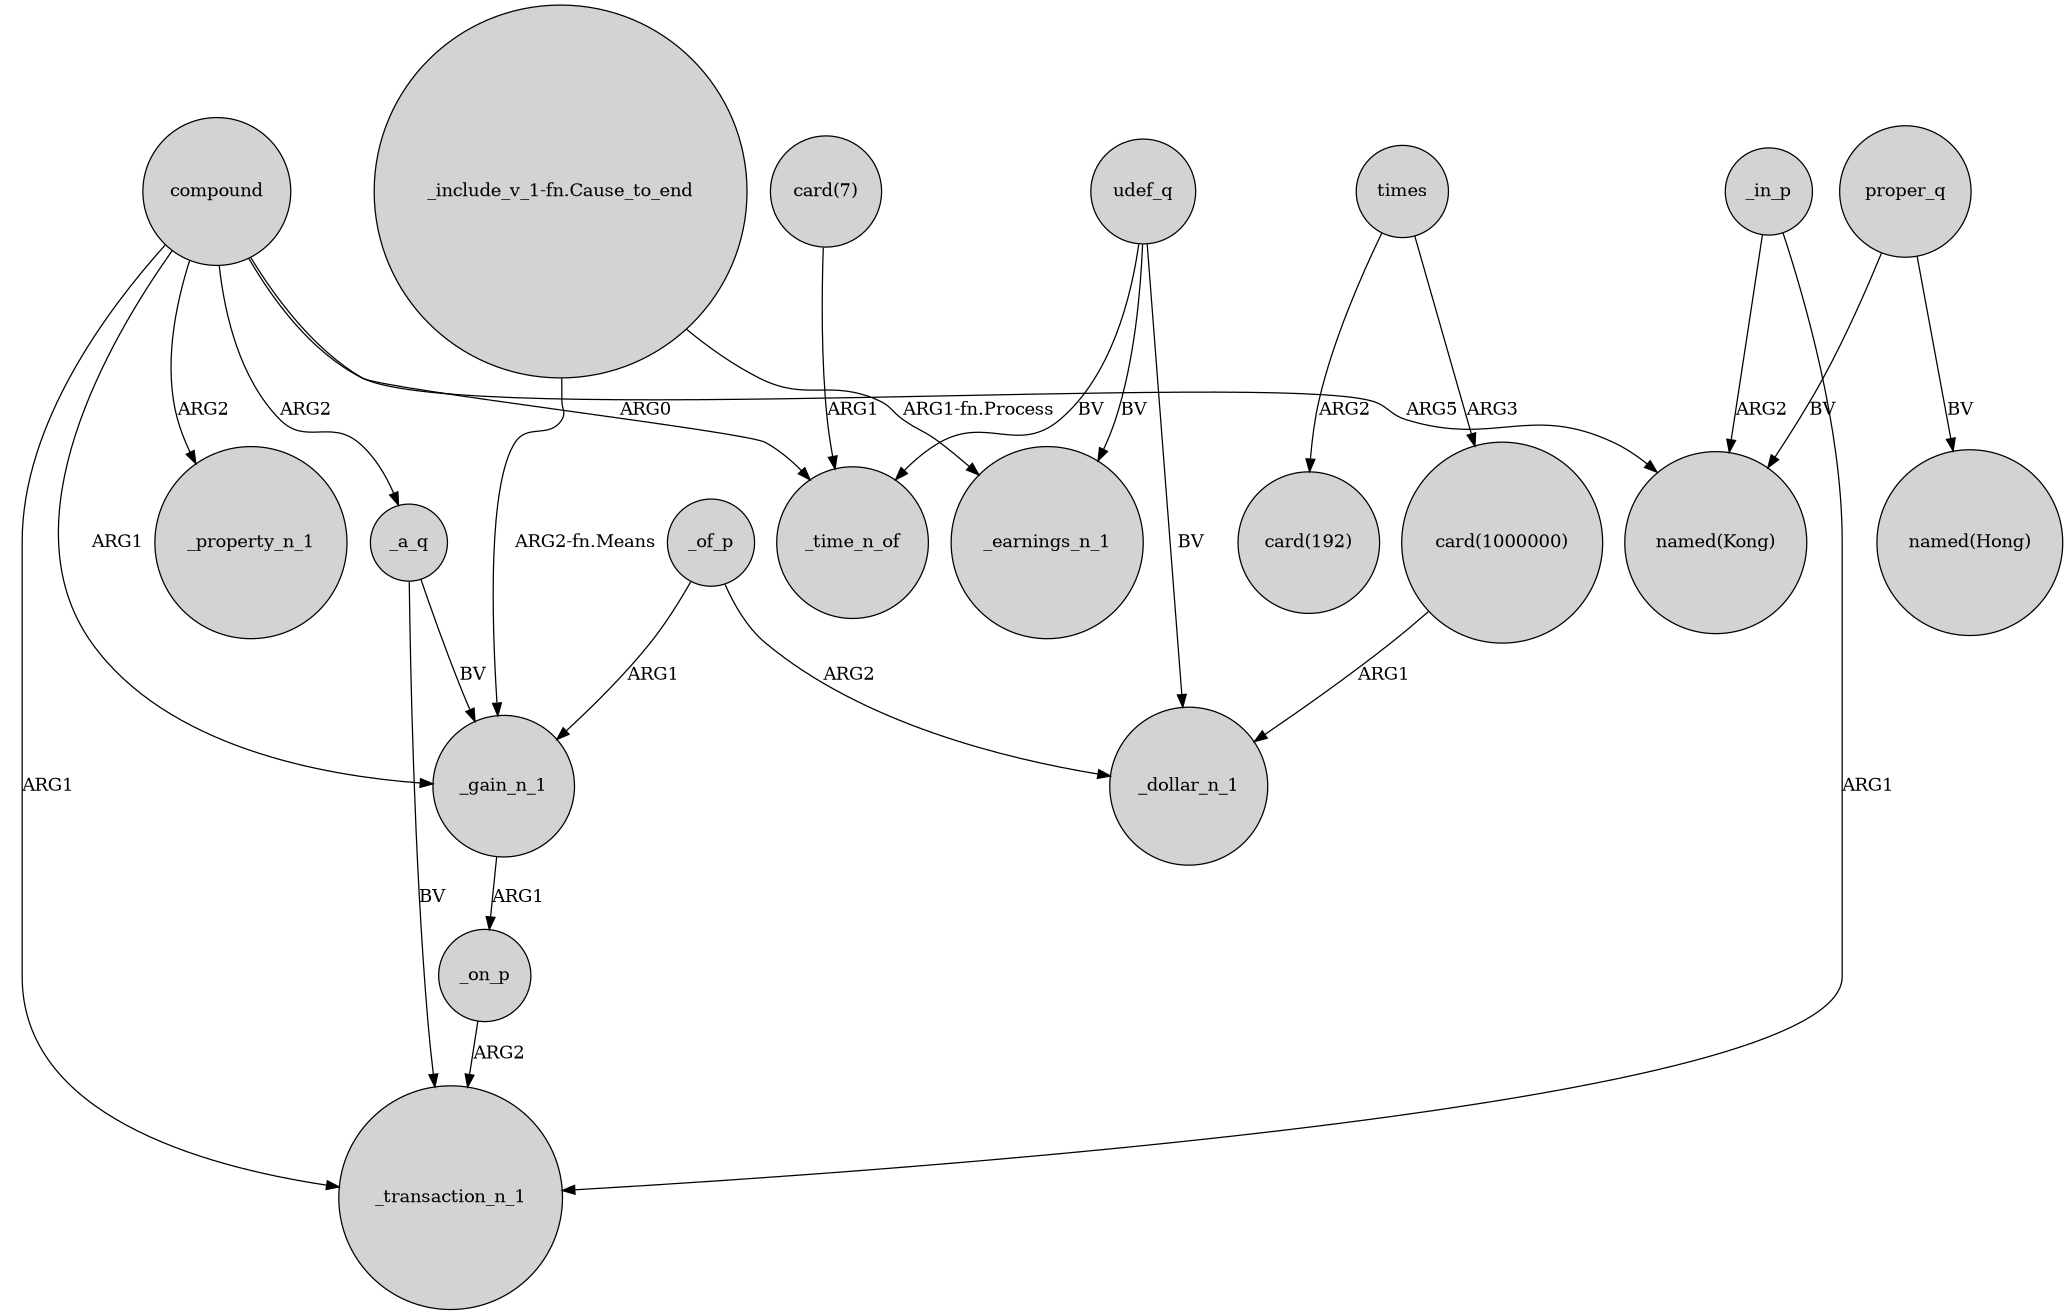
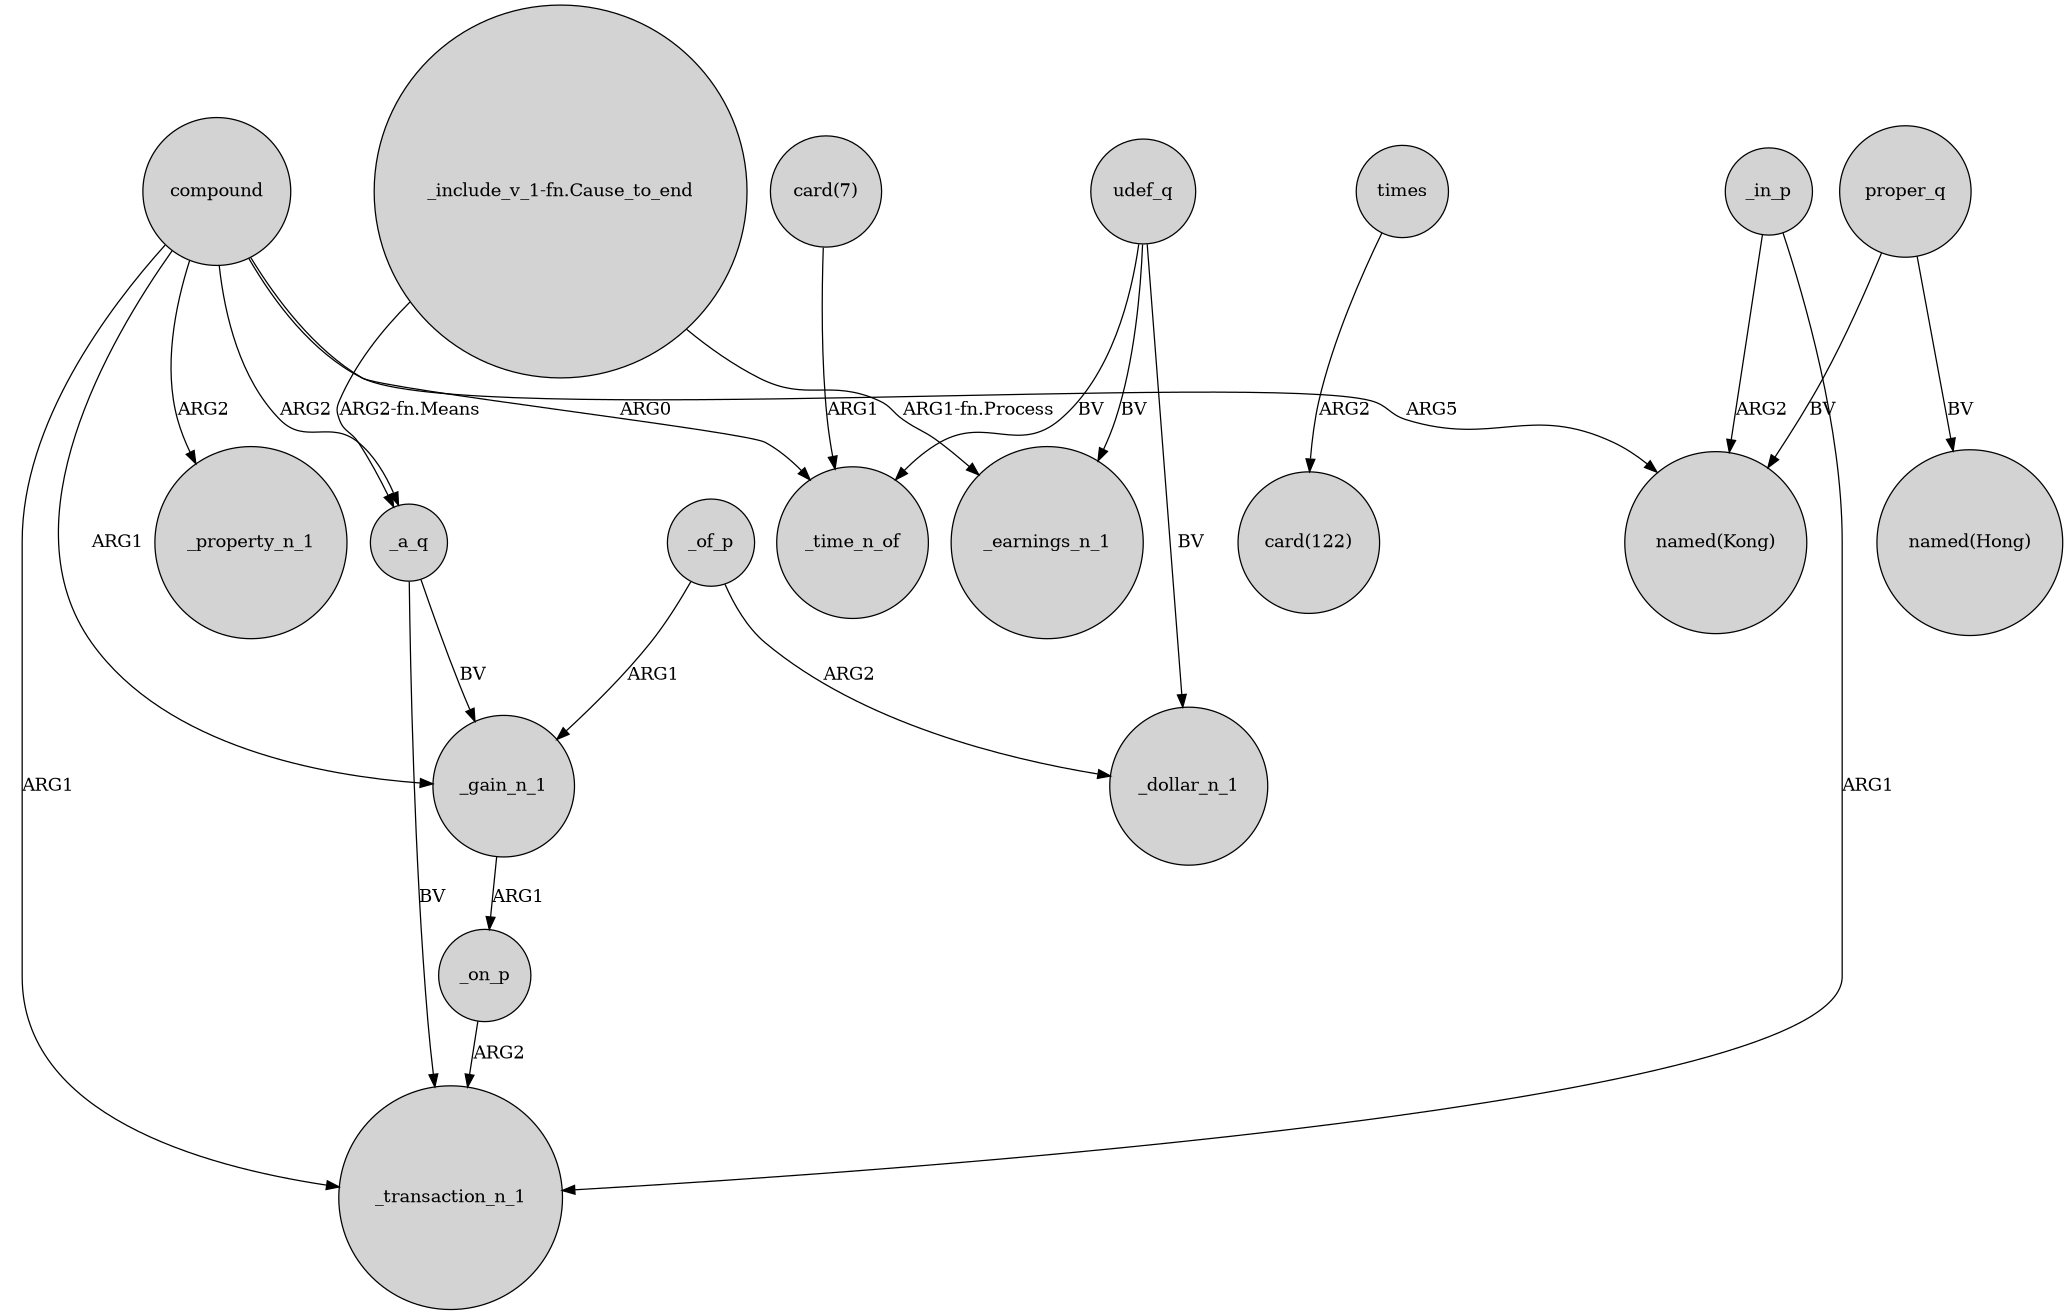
(496, 523) -> (342, 395)
(1309, 543) -> (1309, 543)
(1502, 543) -> none
